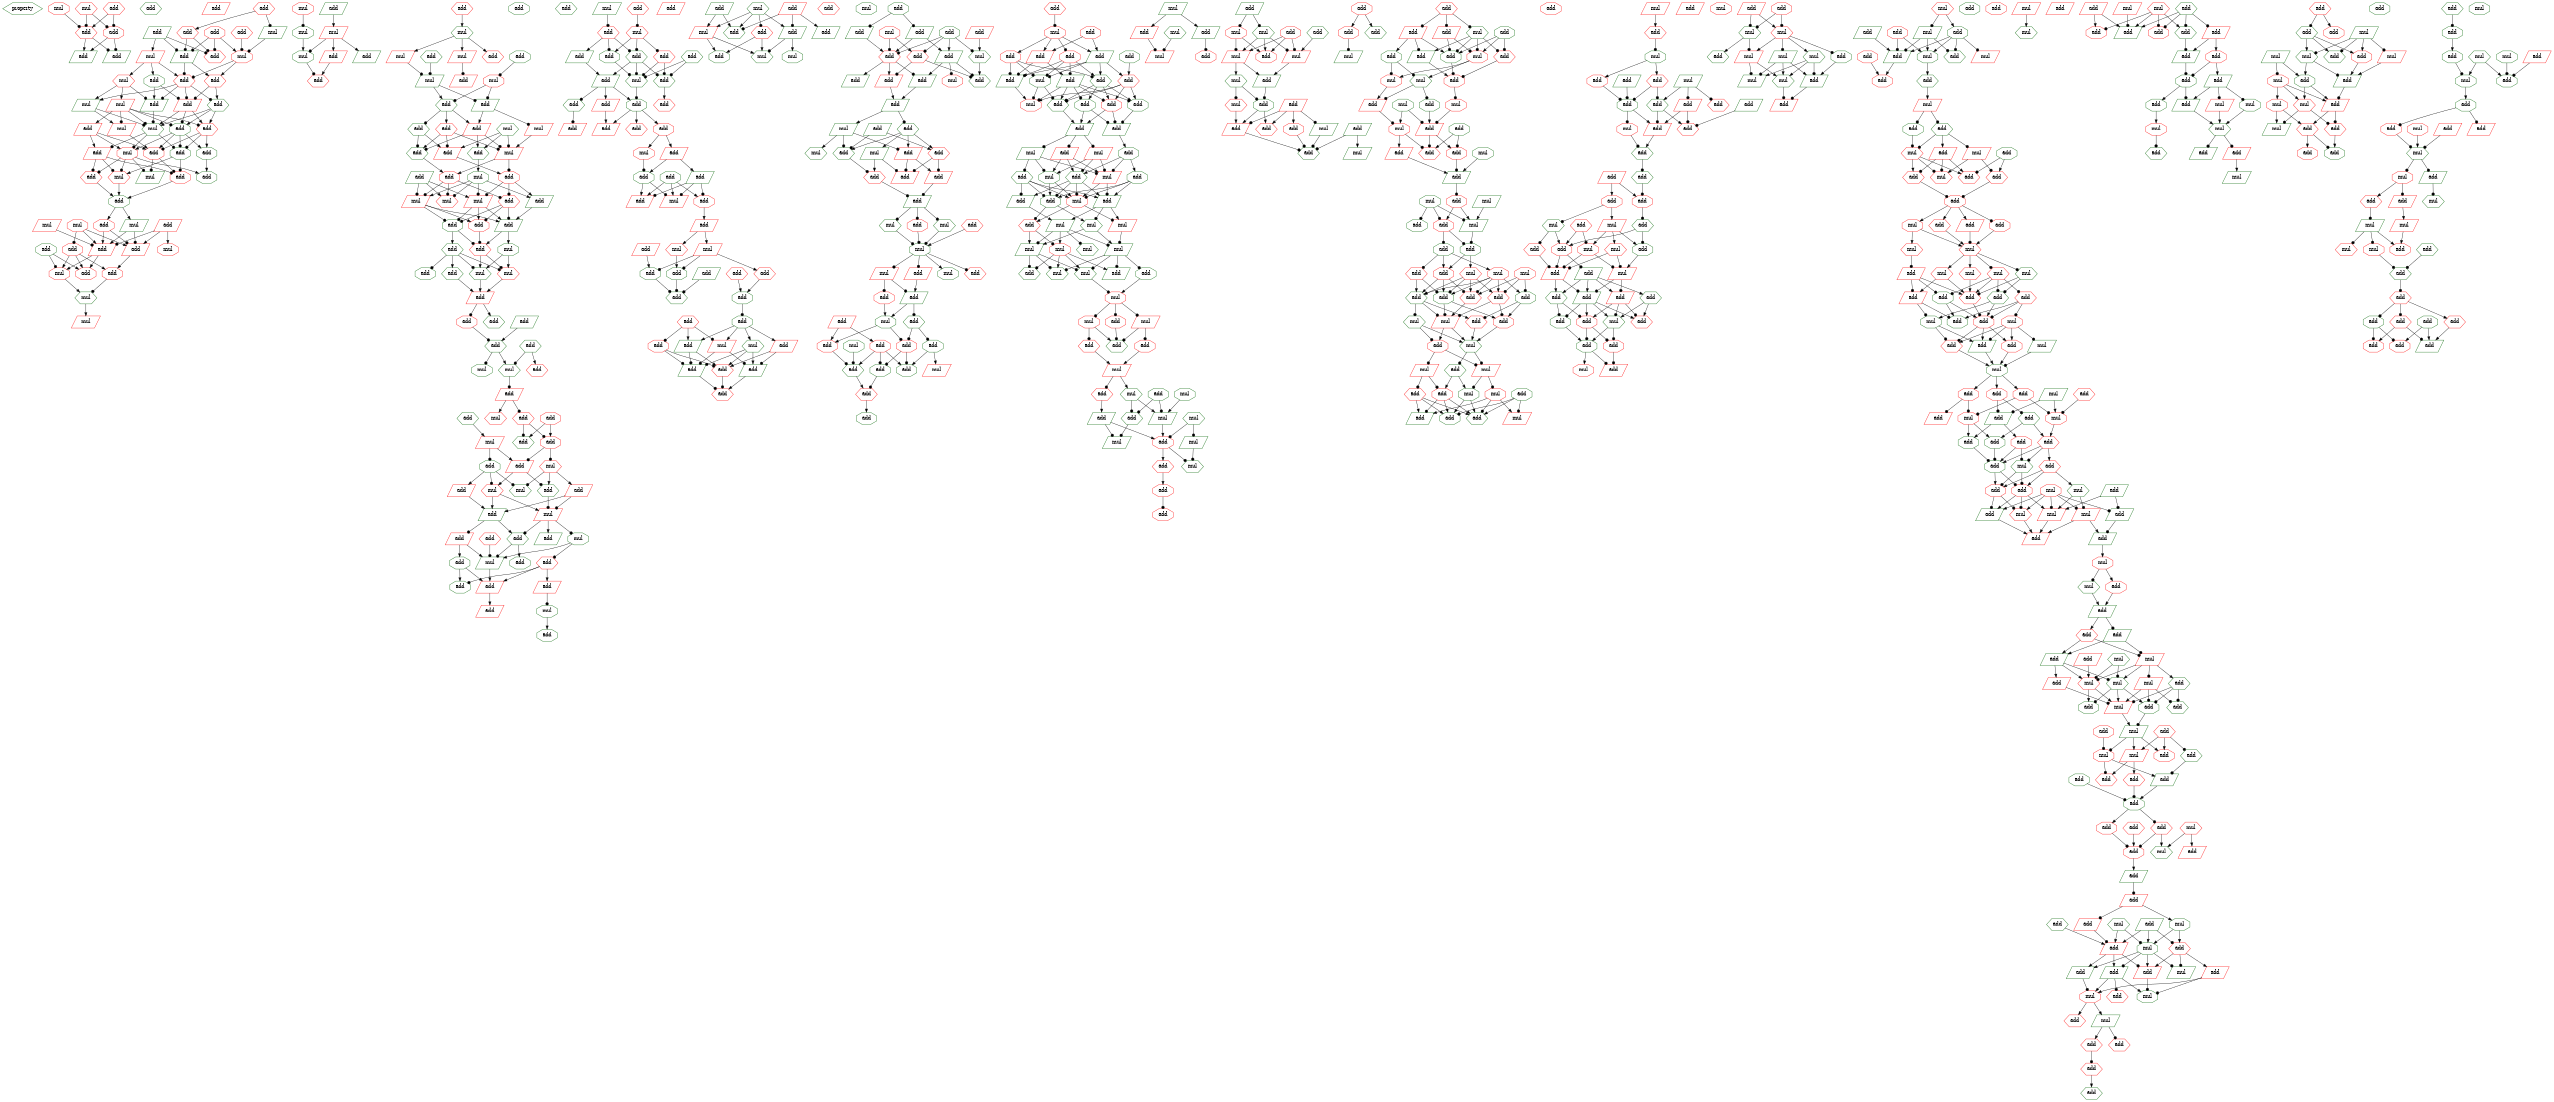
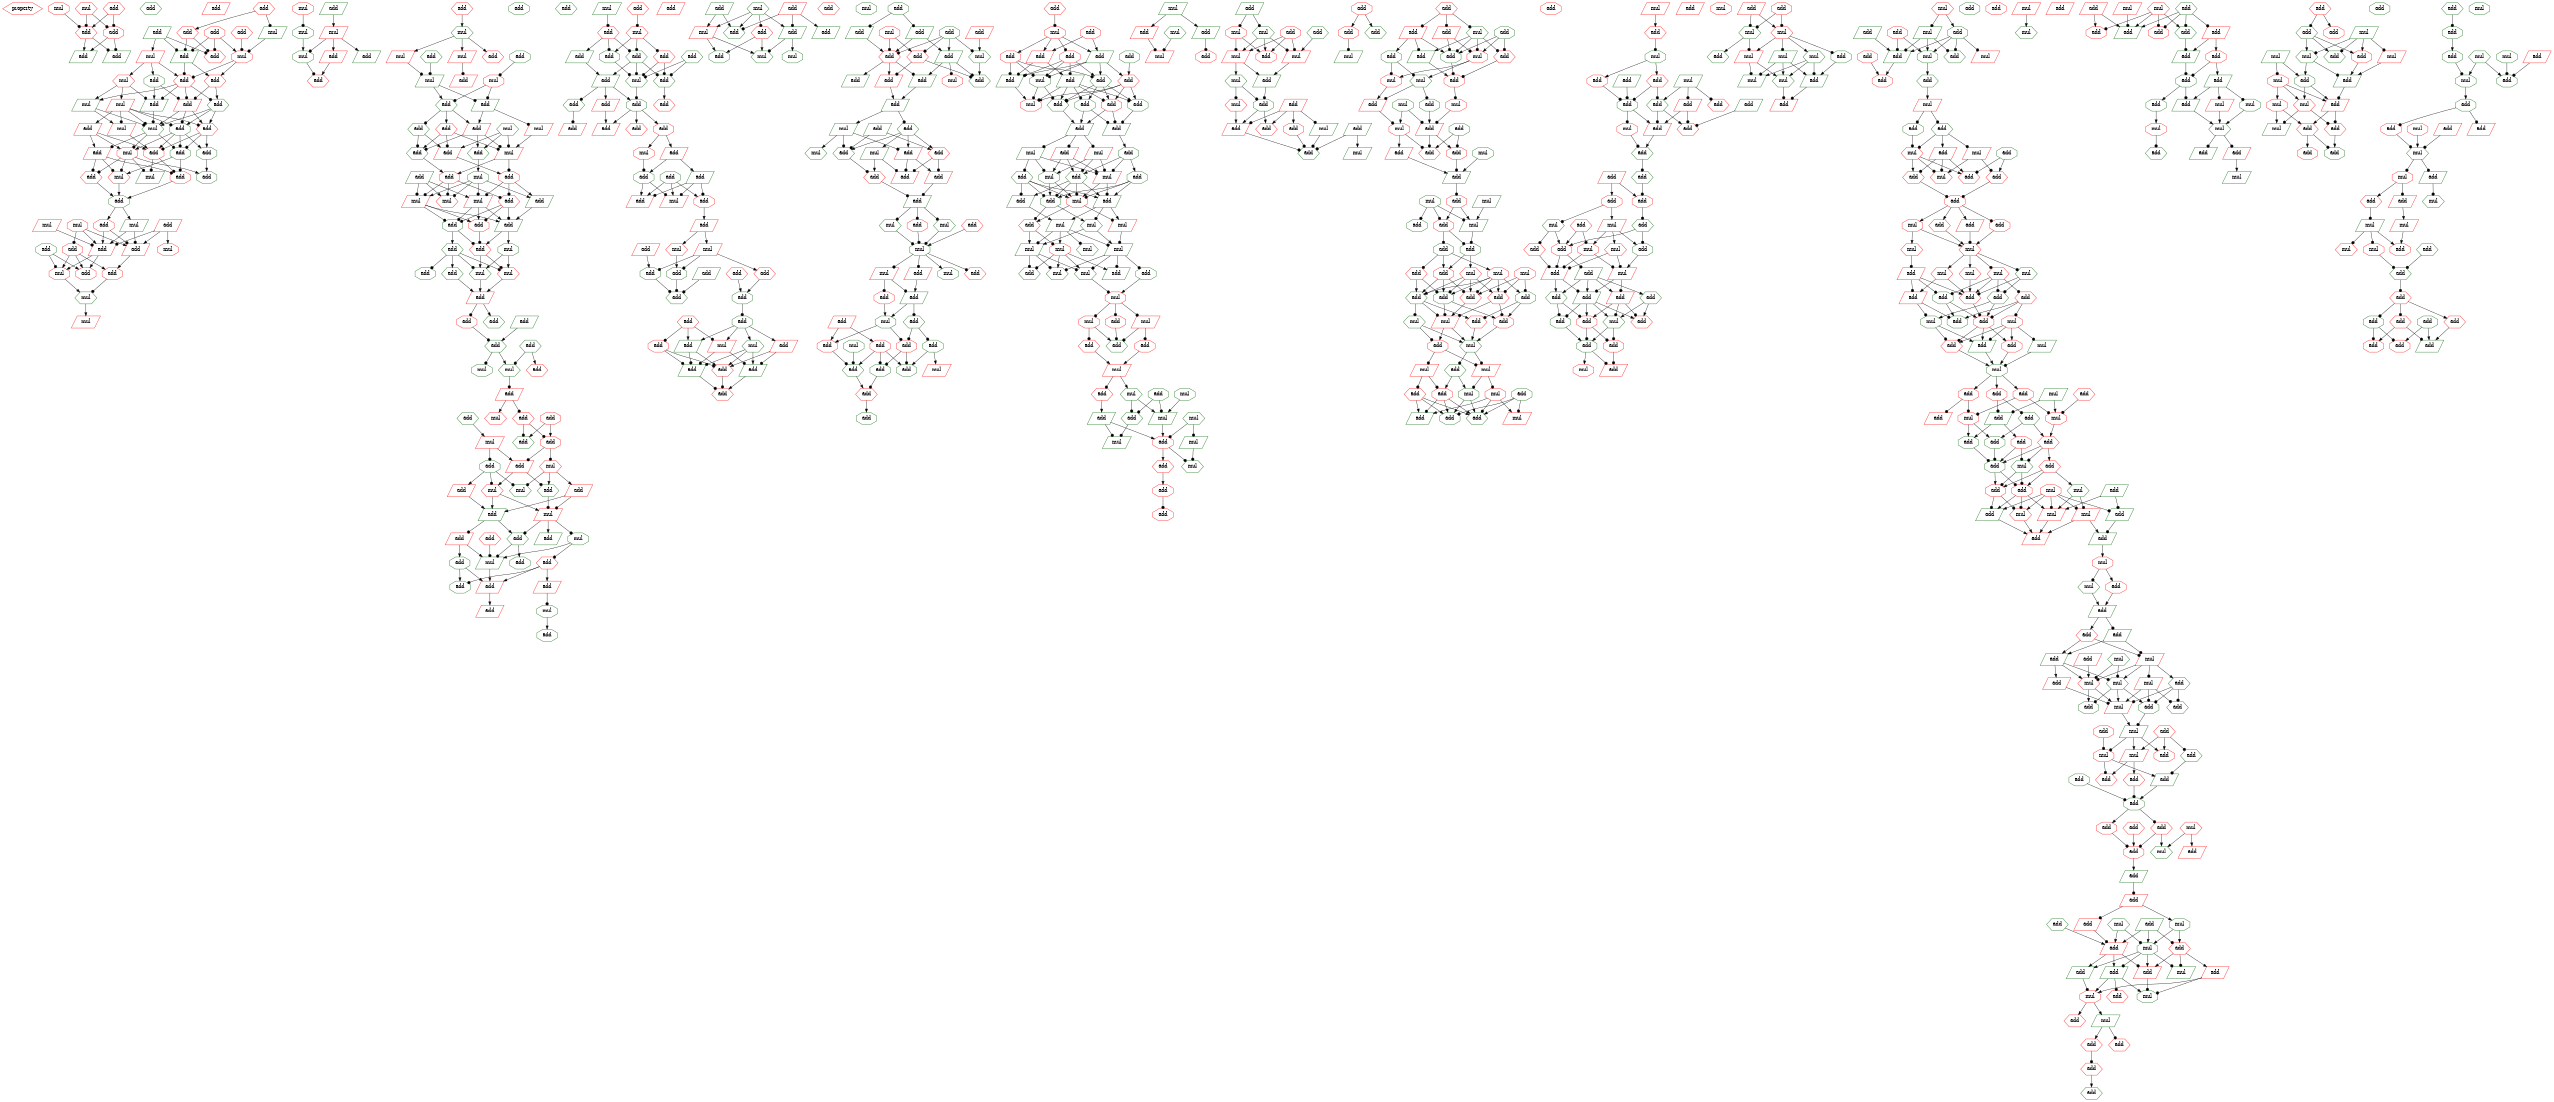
(23, 9) -> (23, 9)
